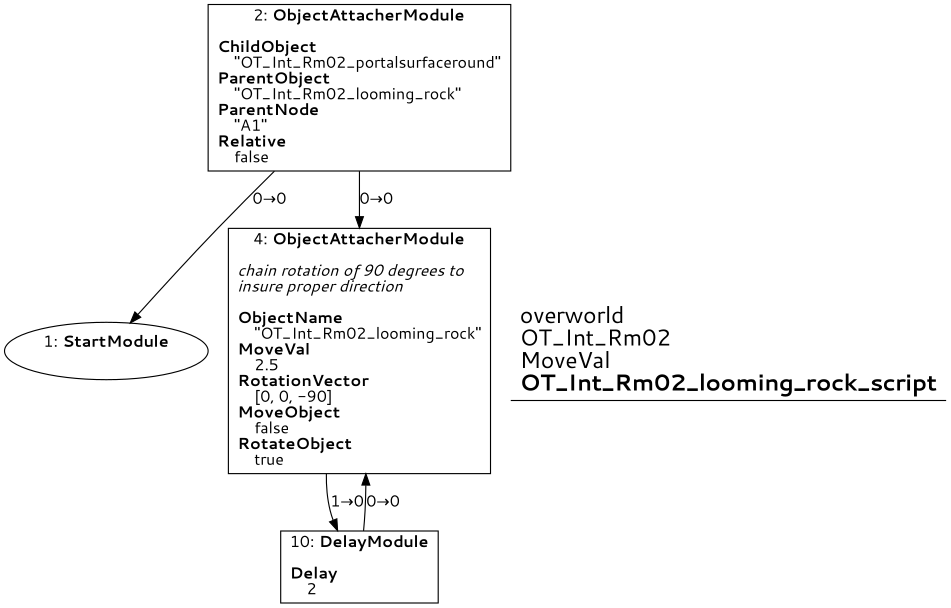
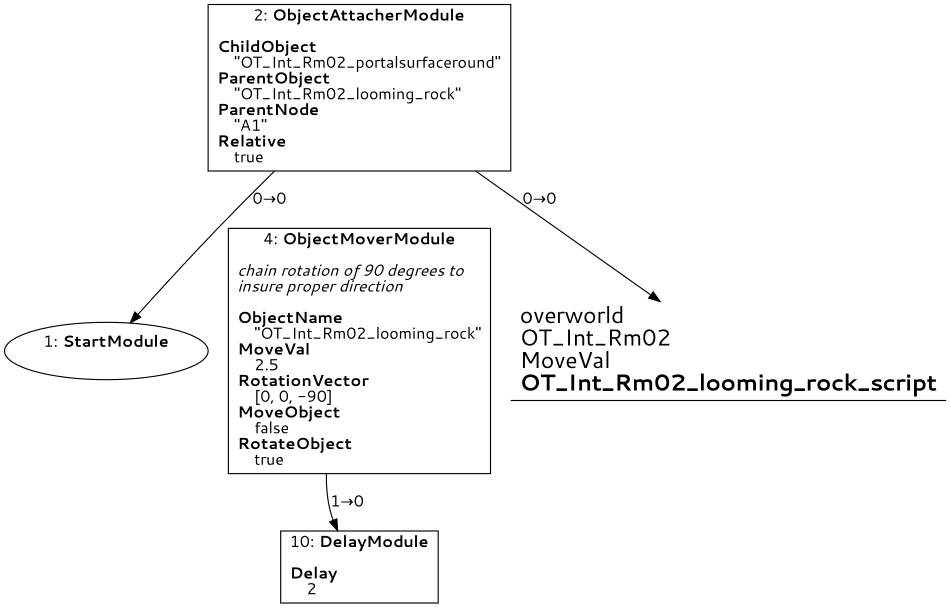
(243, 158) -> (241, 158)
(359, 194) -> (563, 233)
(369, 240) -> (369, 240)
(365, 508) -> none
